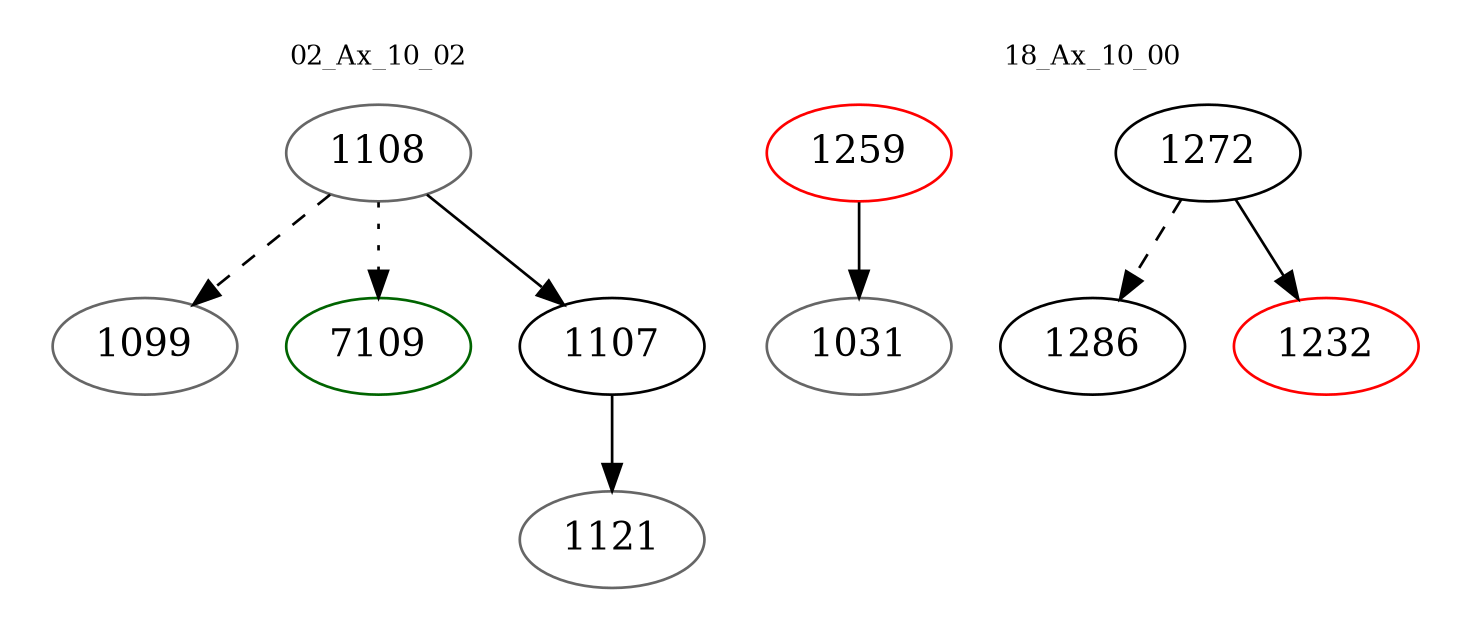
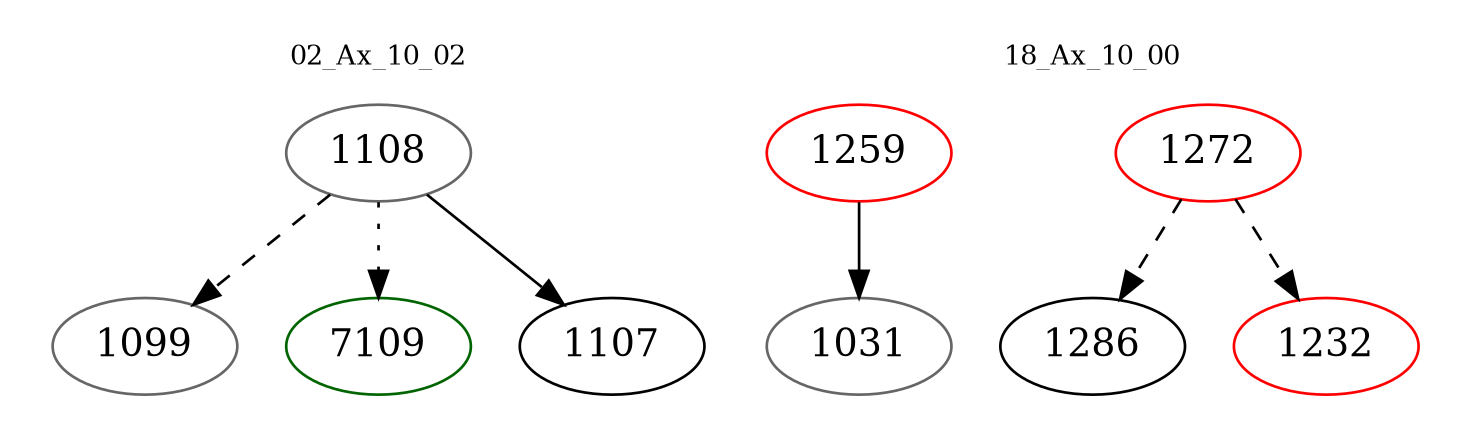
(1208, 153) -> (1208, 153)
(1260, 238) -> (1260, 237)
(612, 540) -> none
